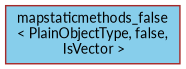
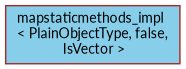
(93, 35) -> (93, 35)
